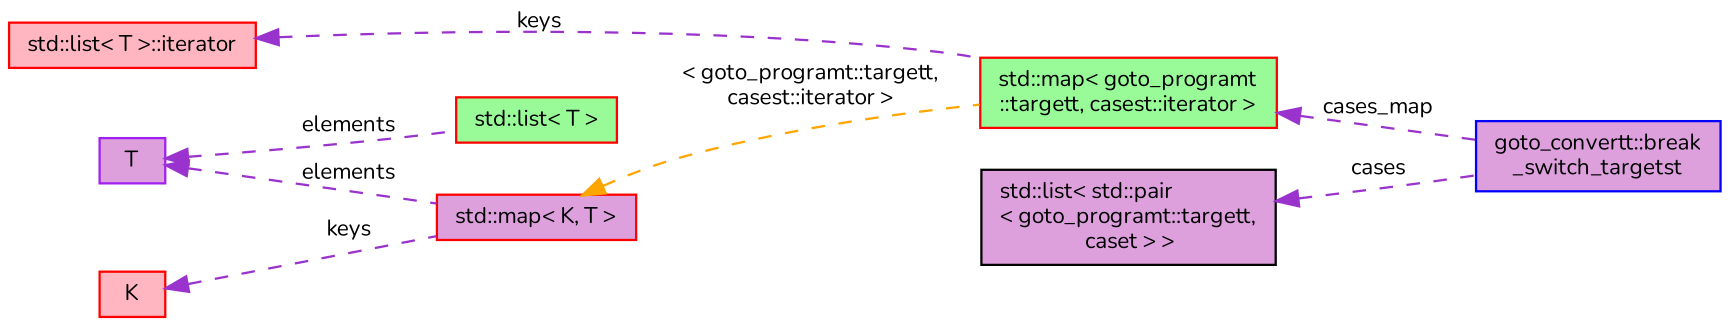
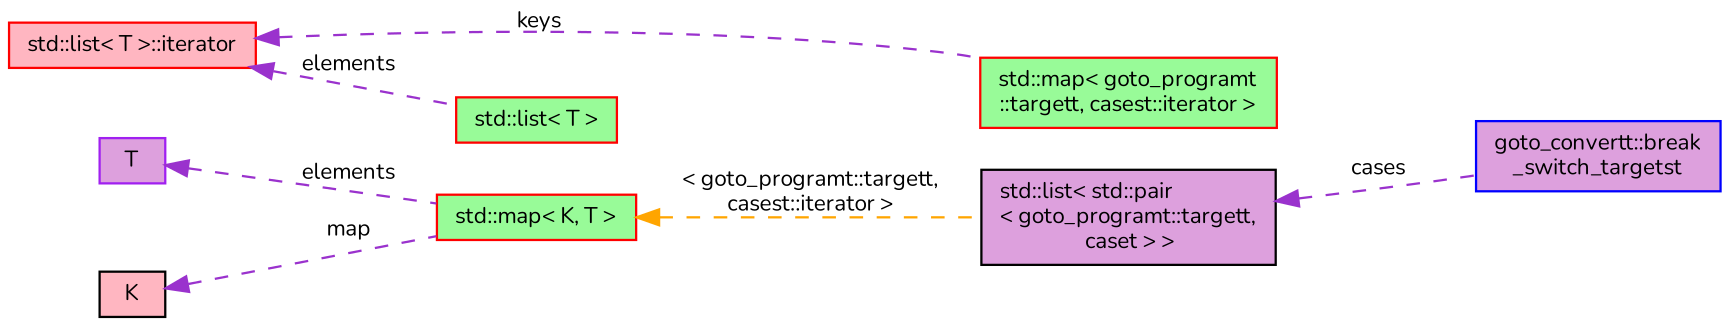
(1388, 128) -> none
(788, 133) -> (820, 217)
(322, 146) -> (364, 88)
(537, 217) -> (537, 217)
(346, 230) -> (346, 230)
(132, 294) -> (132, 294)
